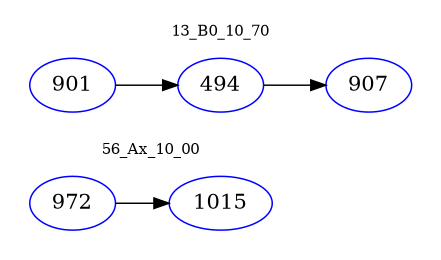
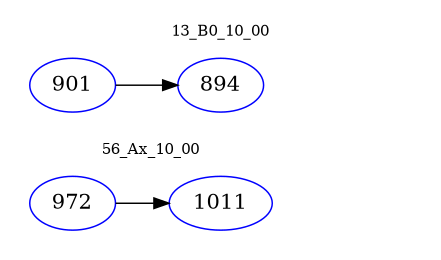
(221, 32) -> (221, 32)
(221, 85) -> (221, 85)
(369, 85) -> none
(221, 203) -> (221, 203)
